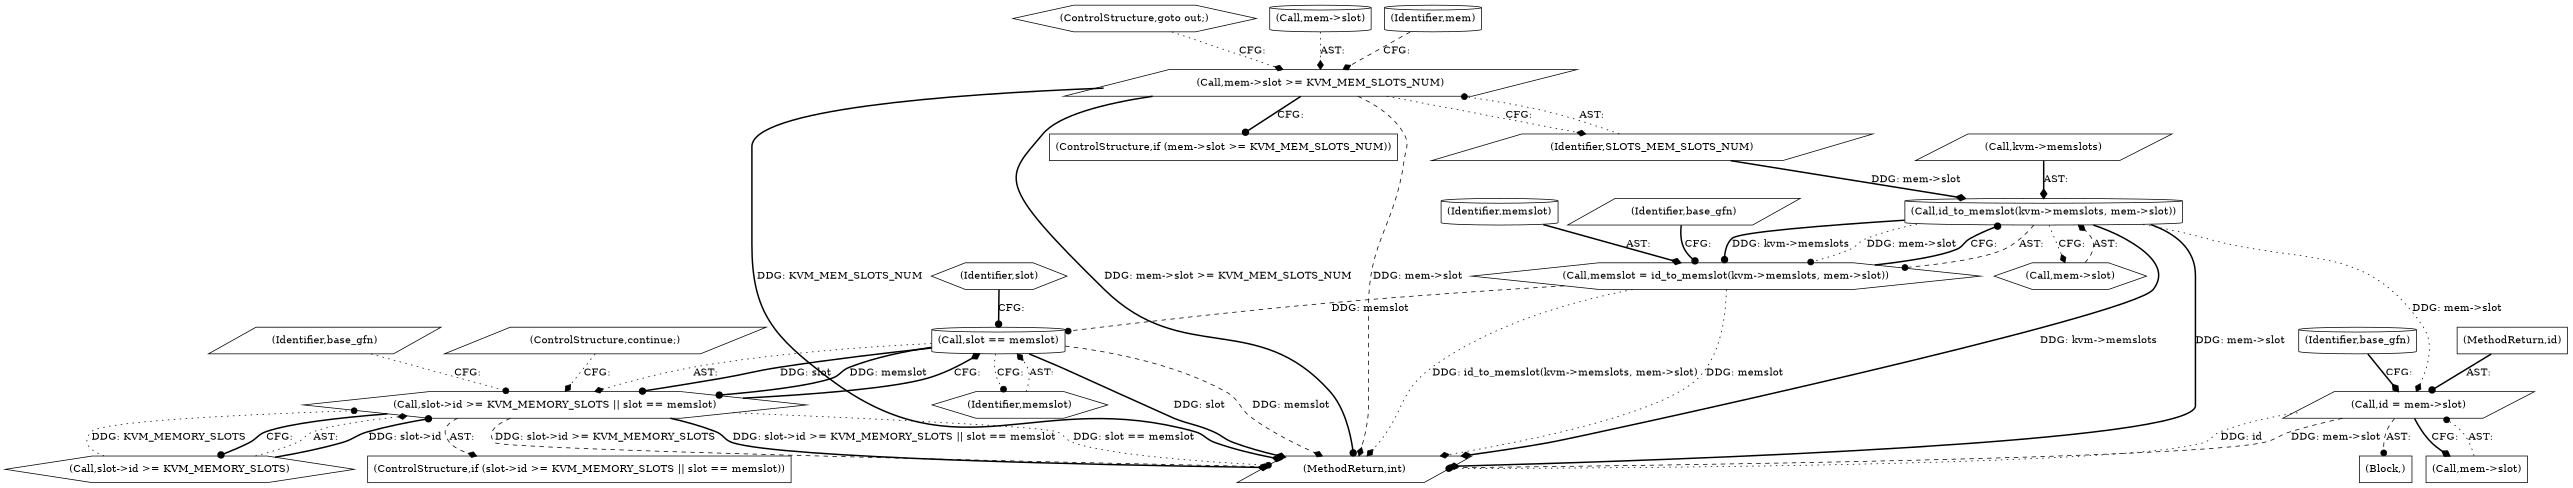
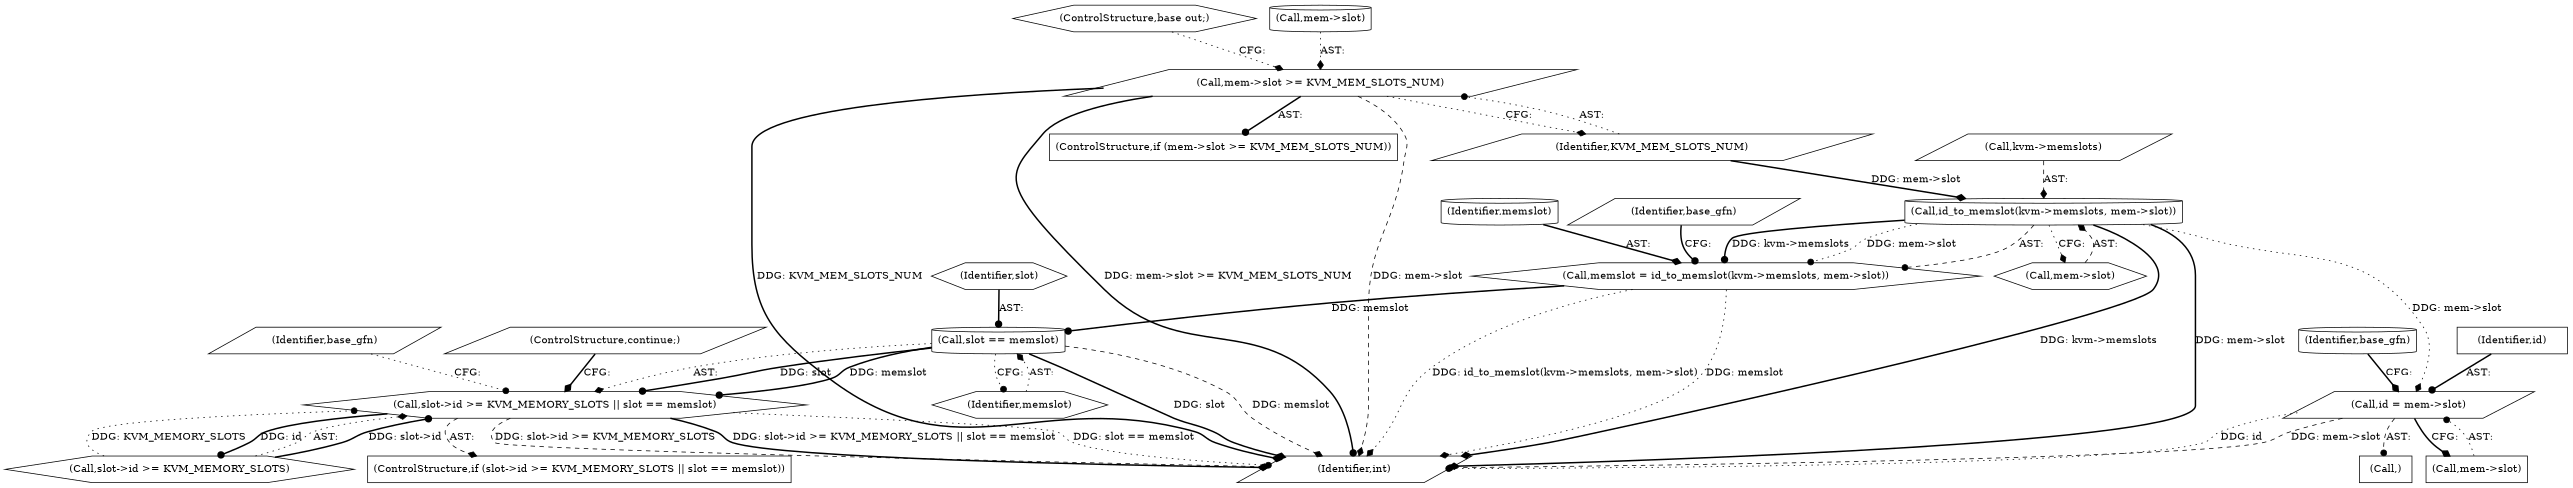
(1135, 19) -> (1135, 19)
(1433, 19) -> none
(1292, 115) -> (1292, 115)
(1652, 147) -> (1652, 147)
(2044, 175) -> (2044, 175)
(1938, 255) -> none
(1317, 304) -> (1317, 304)
(1013, 308) -> (1013, 308)
(2512, 341) -> (2512, 341)
(583, 369) -> (583, 369)
(860, 389) -> none
(281, 437) -> (281, 437)
(1354, 469) -> (1354, 469)
(2386, 469) -> (2386, 469)
